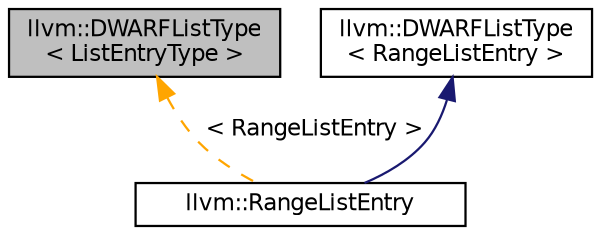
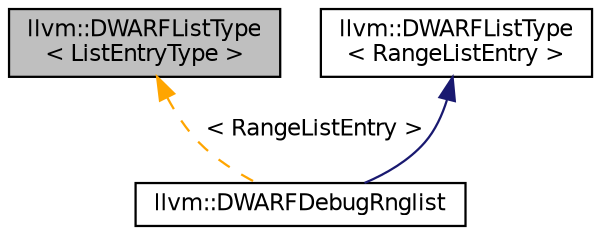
(301, 205) -> (301, 205)
